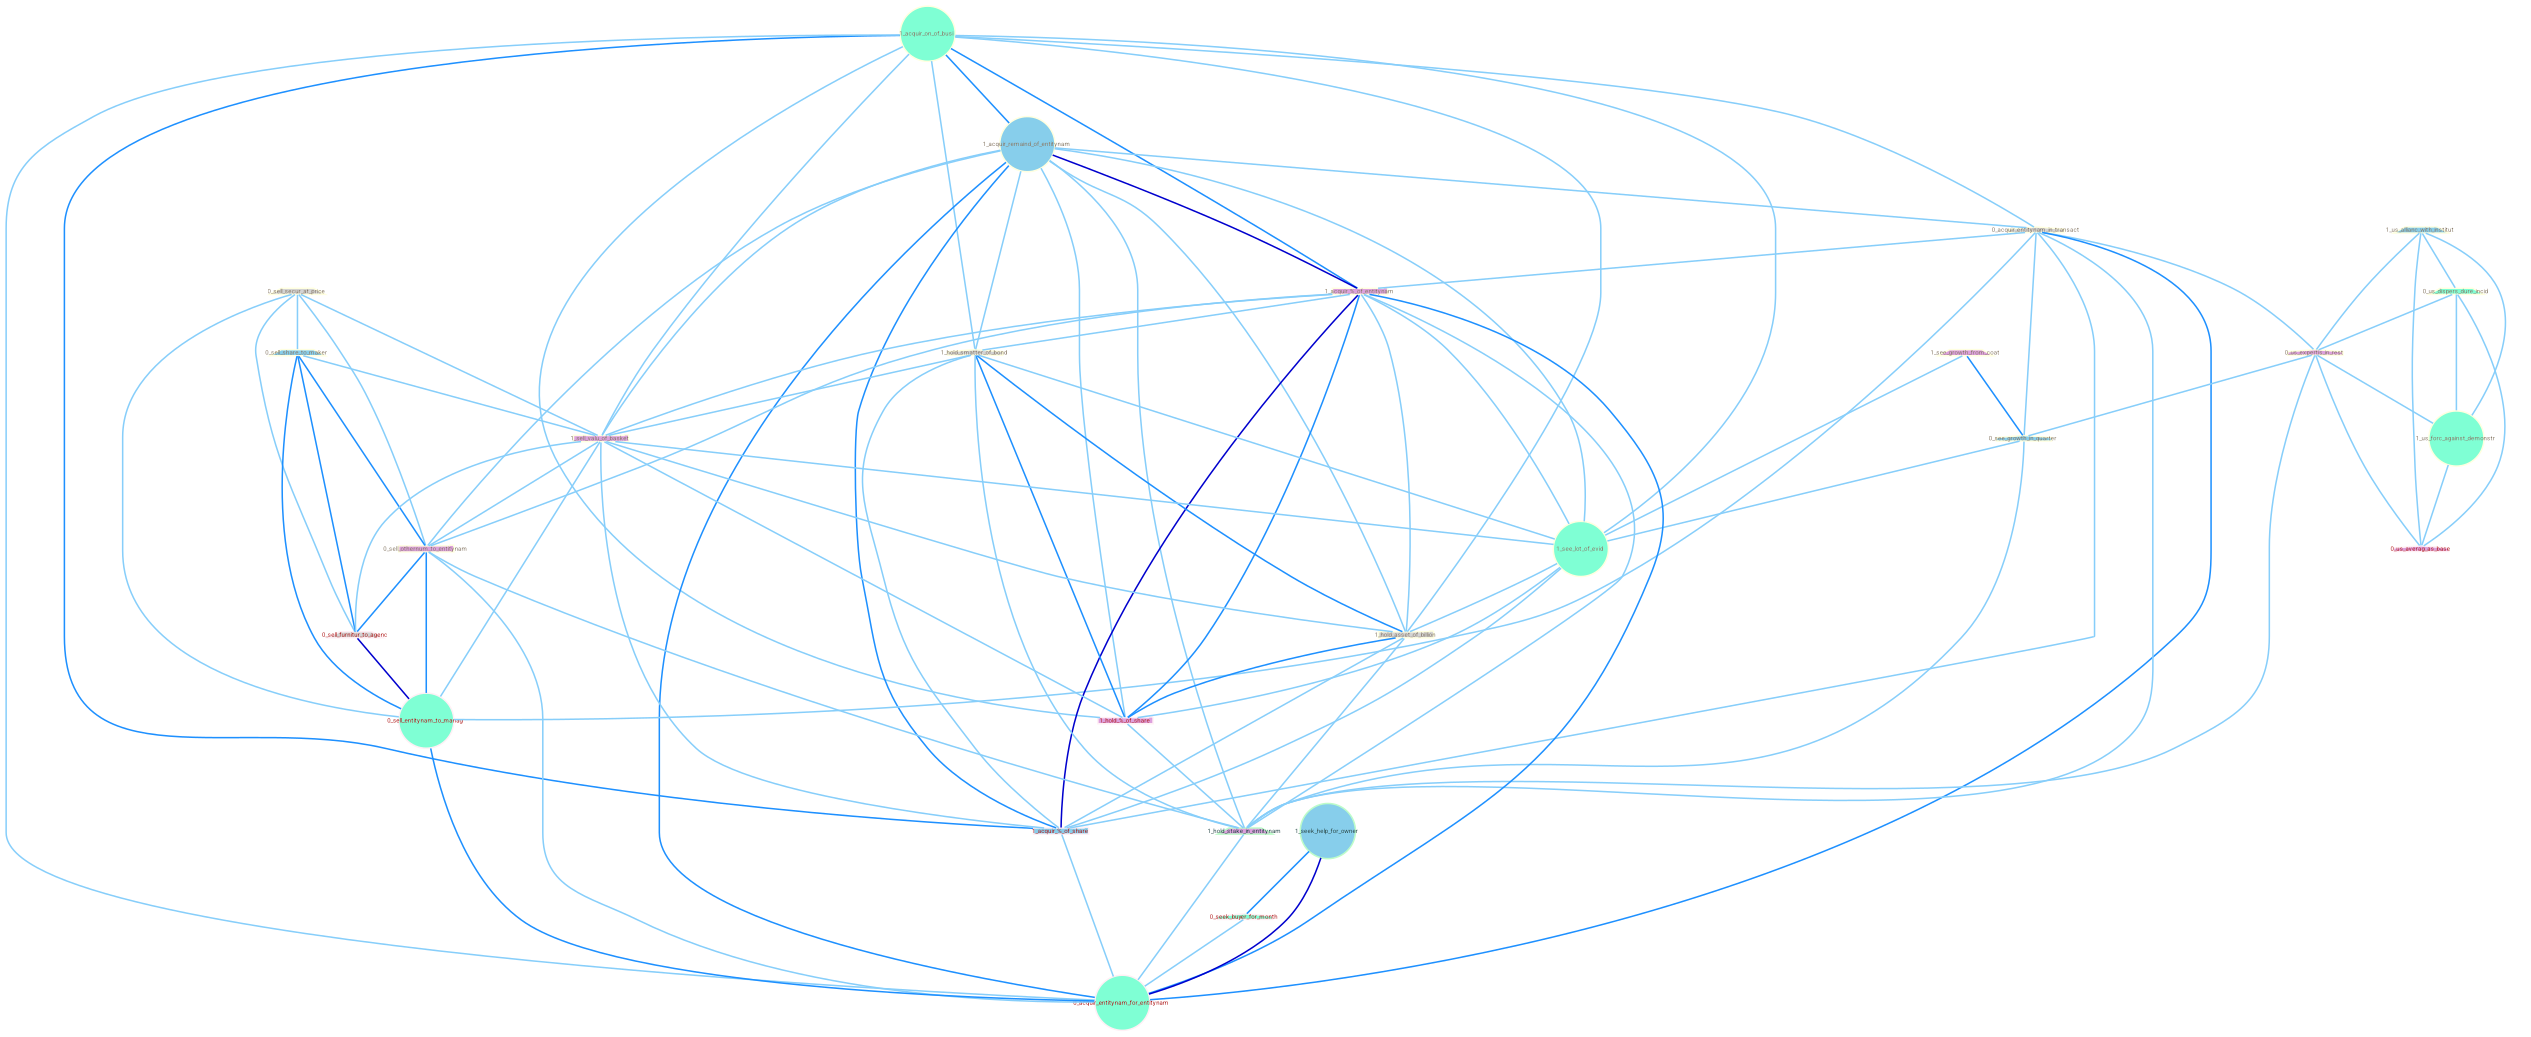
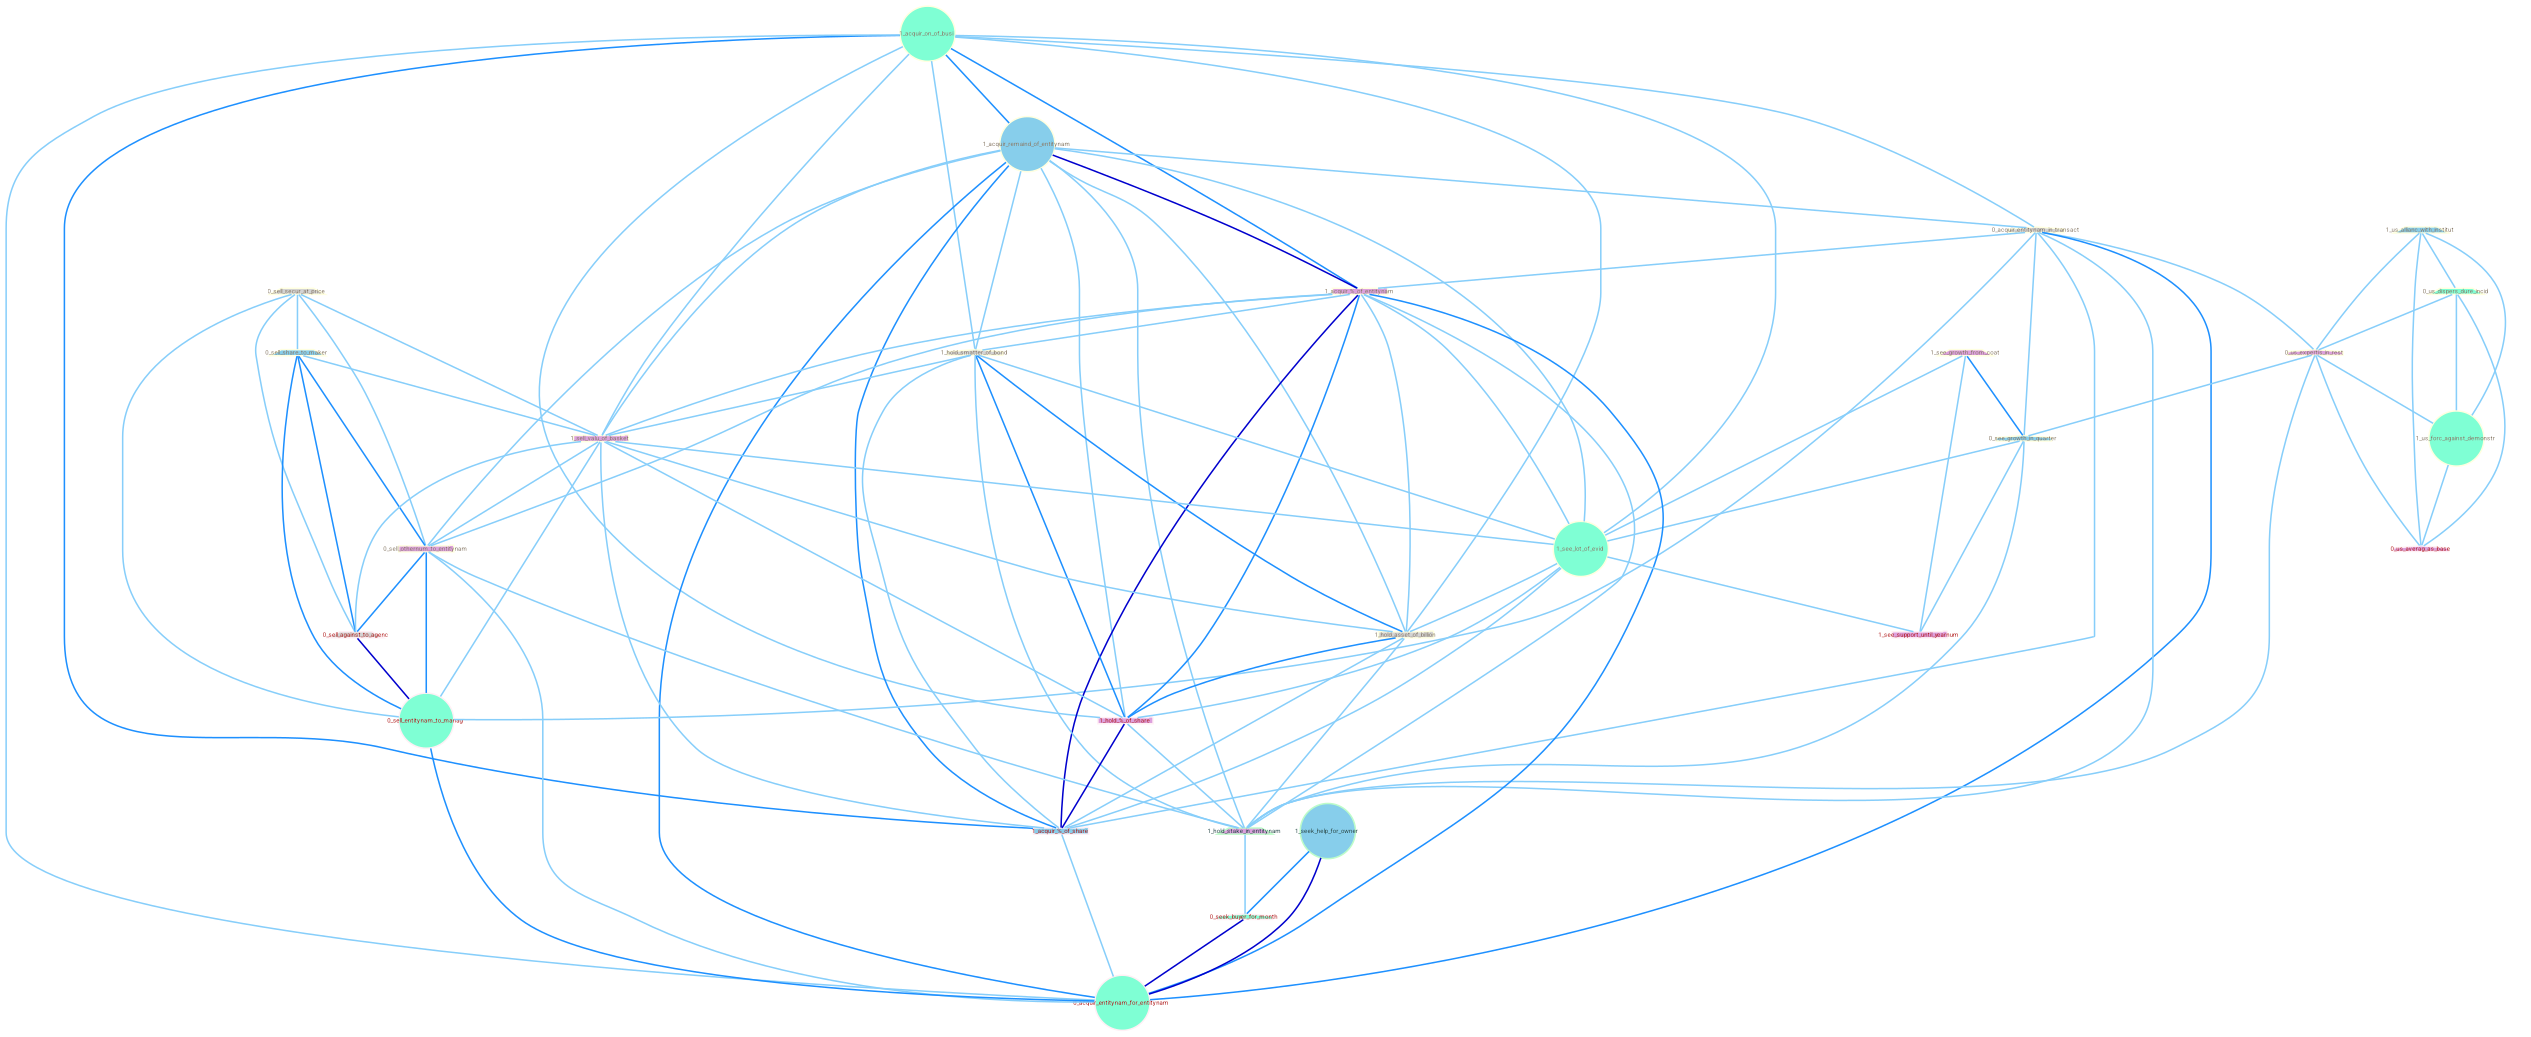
(356, 635) -> (356, 635)
none -> (1920, 635)
none -> (1093, 776)
(1191, 907) -> (1245, 874)
(1194, 953) -> (1194, 953)
